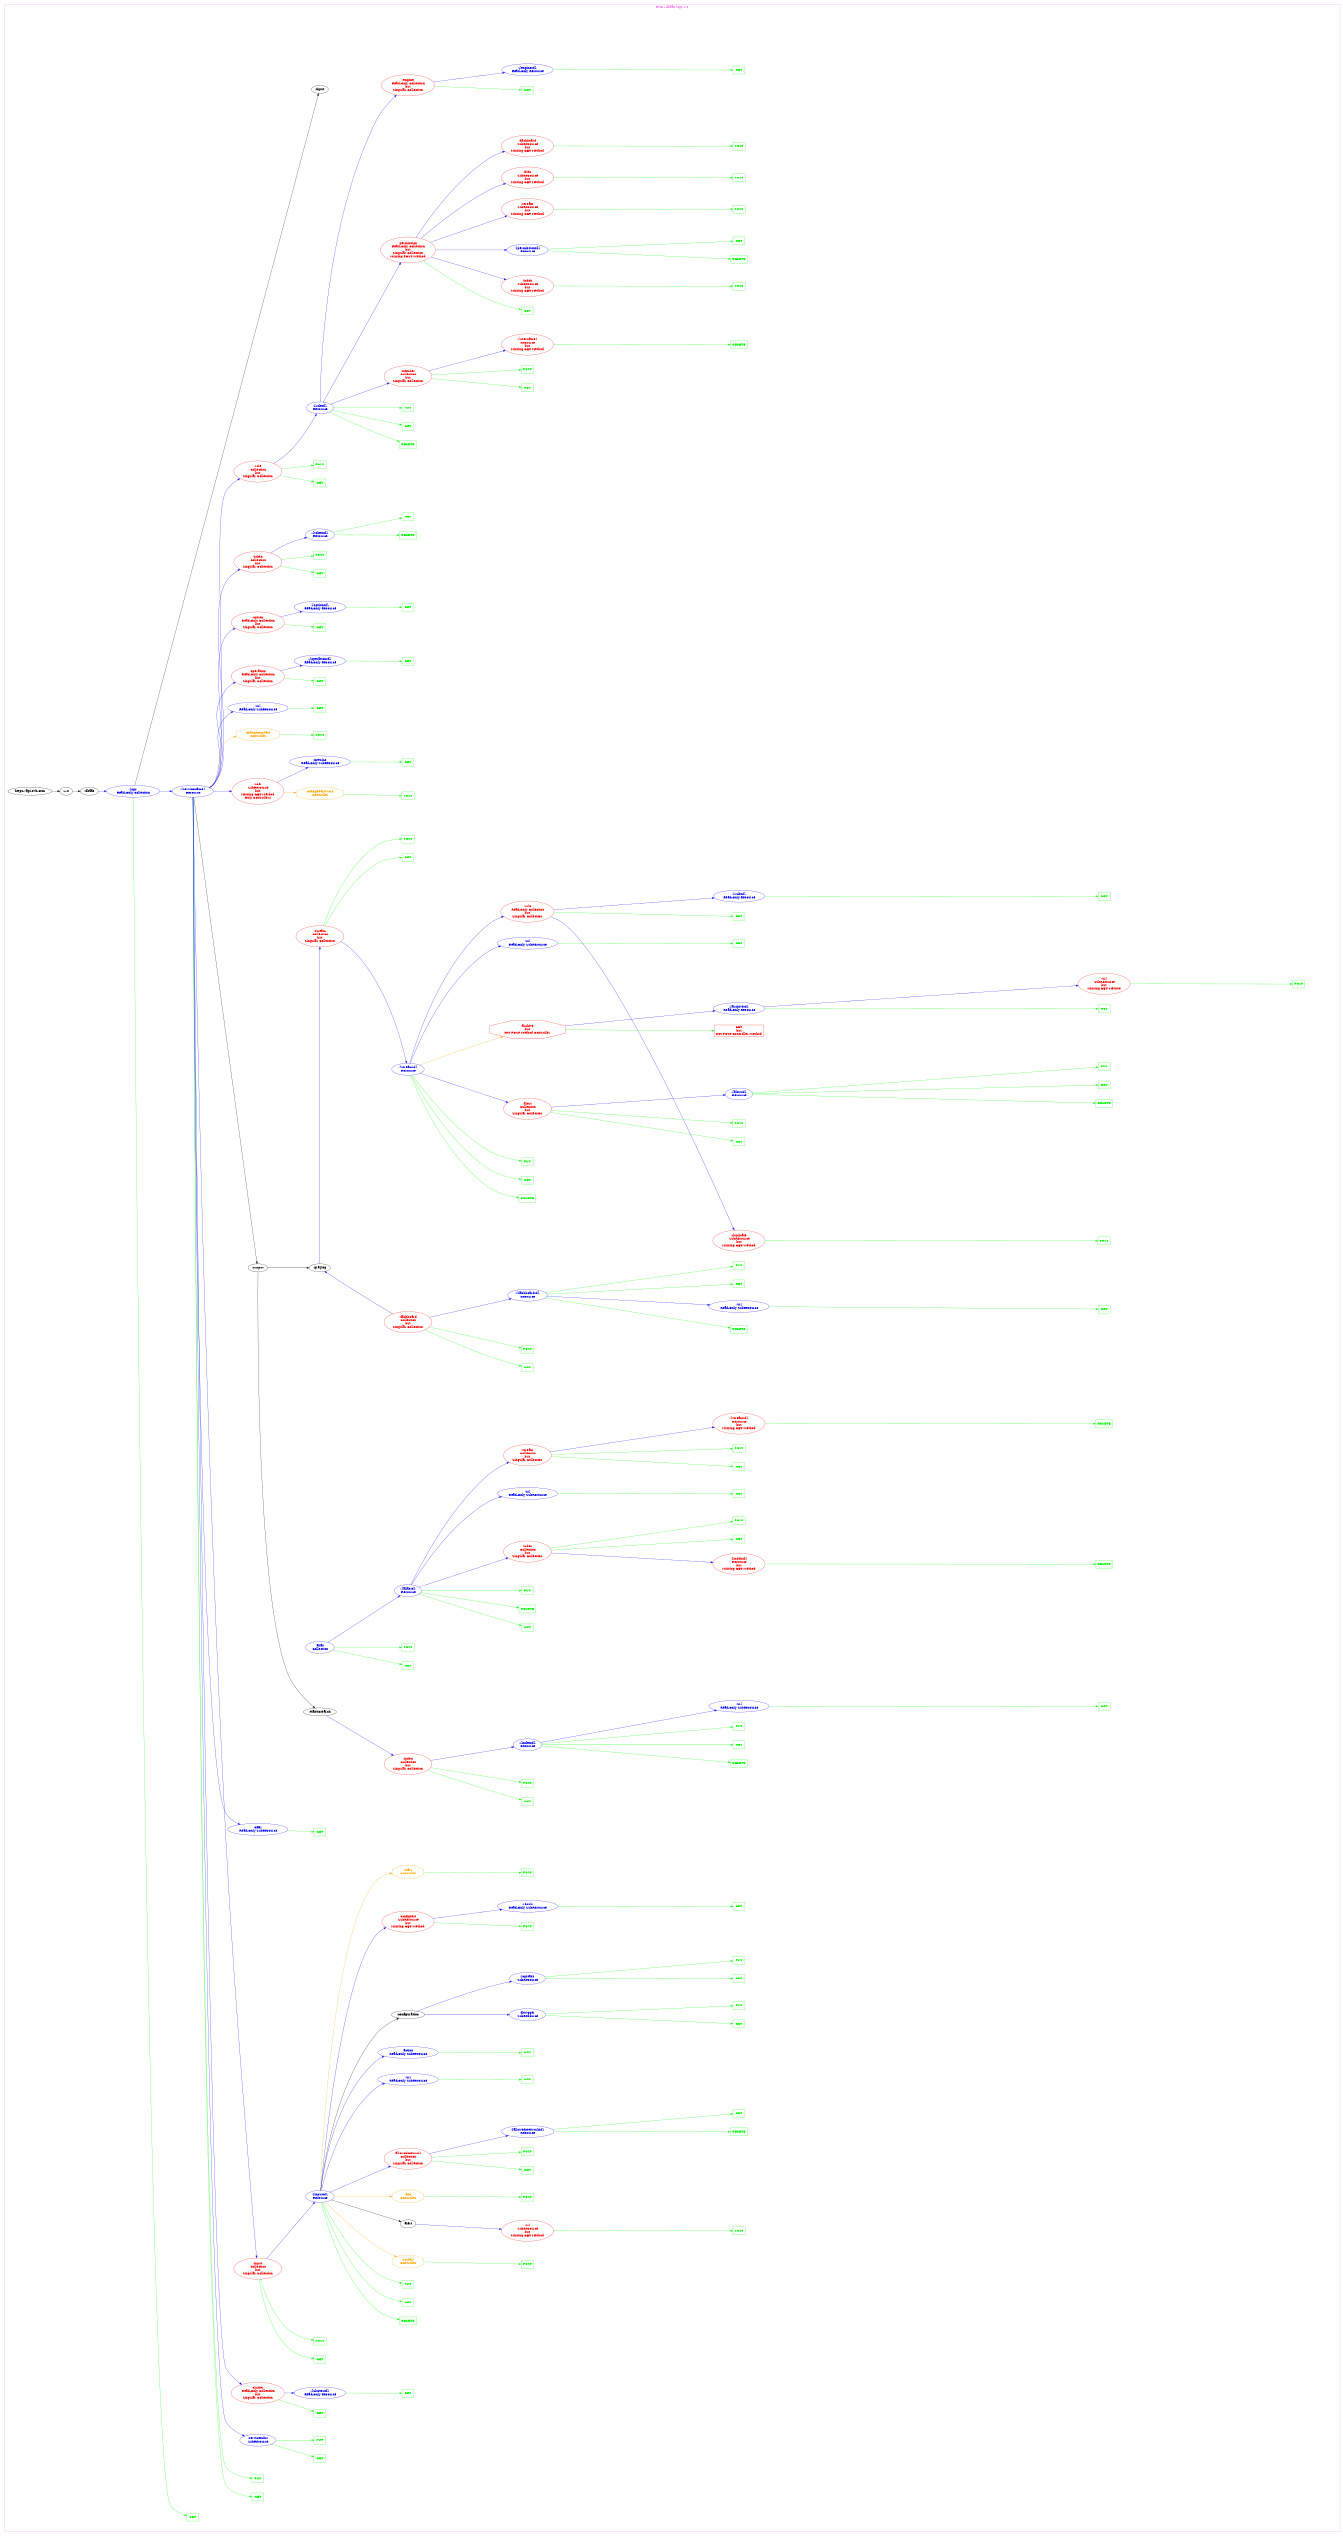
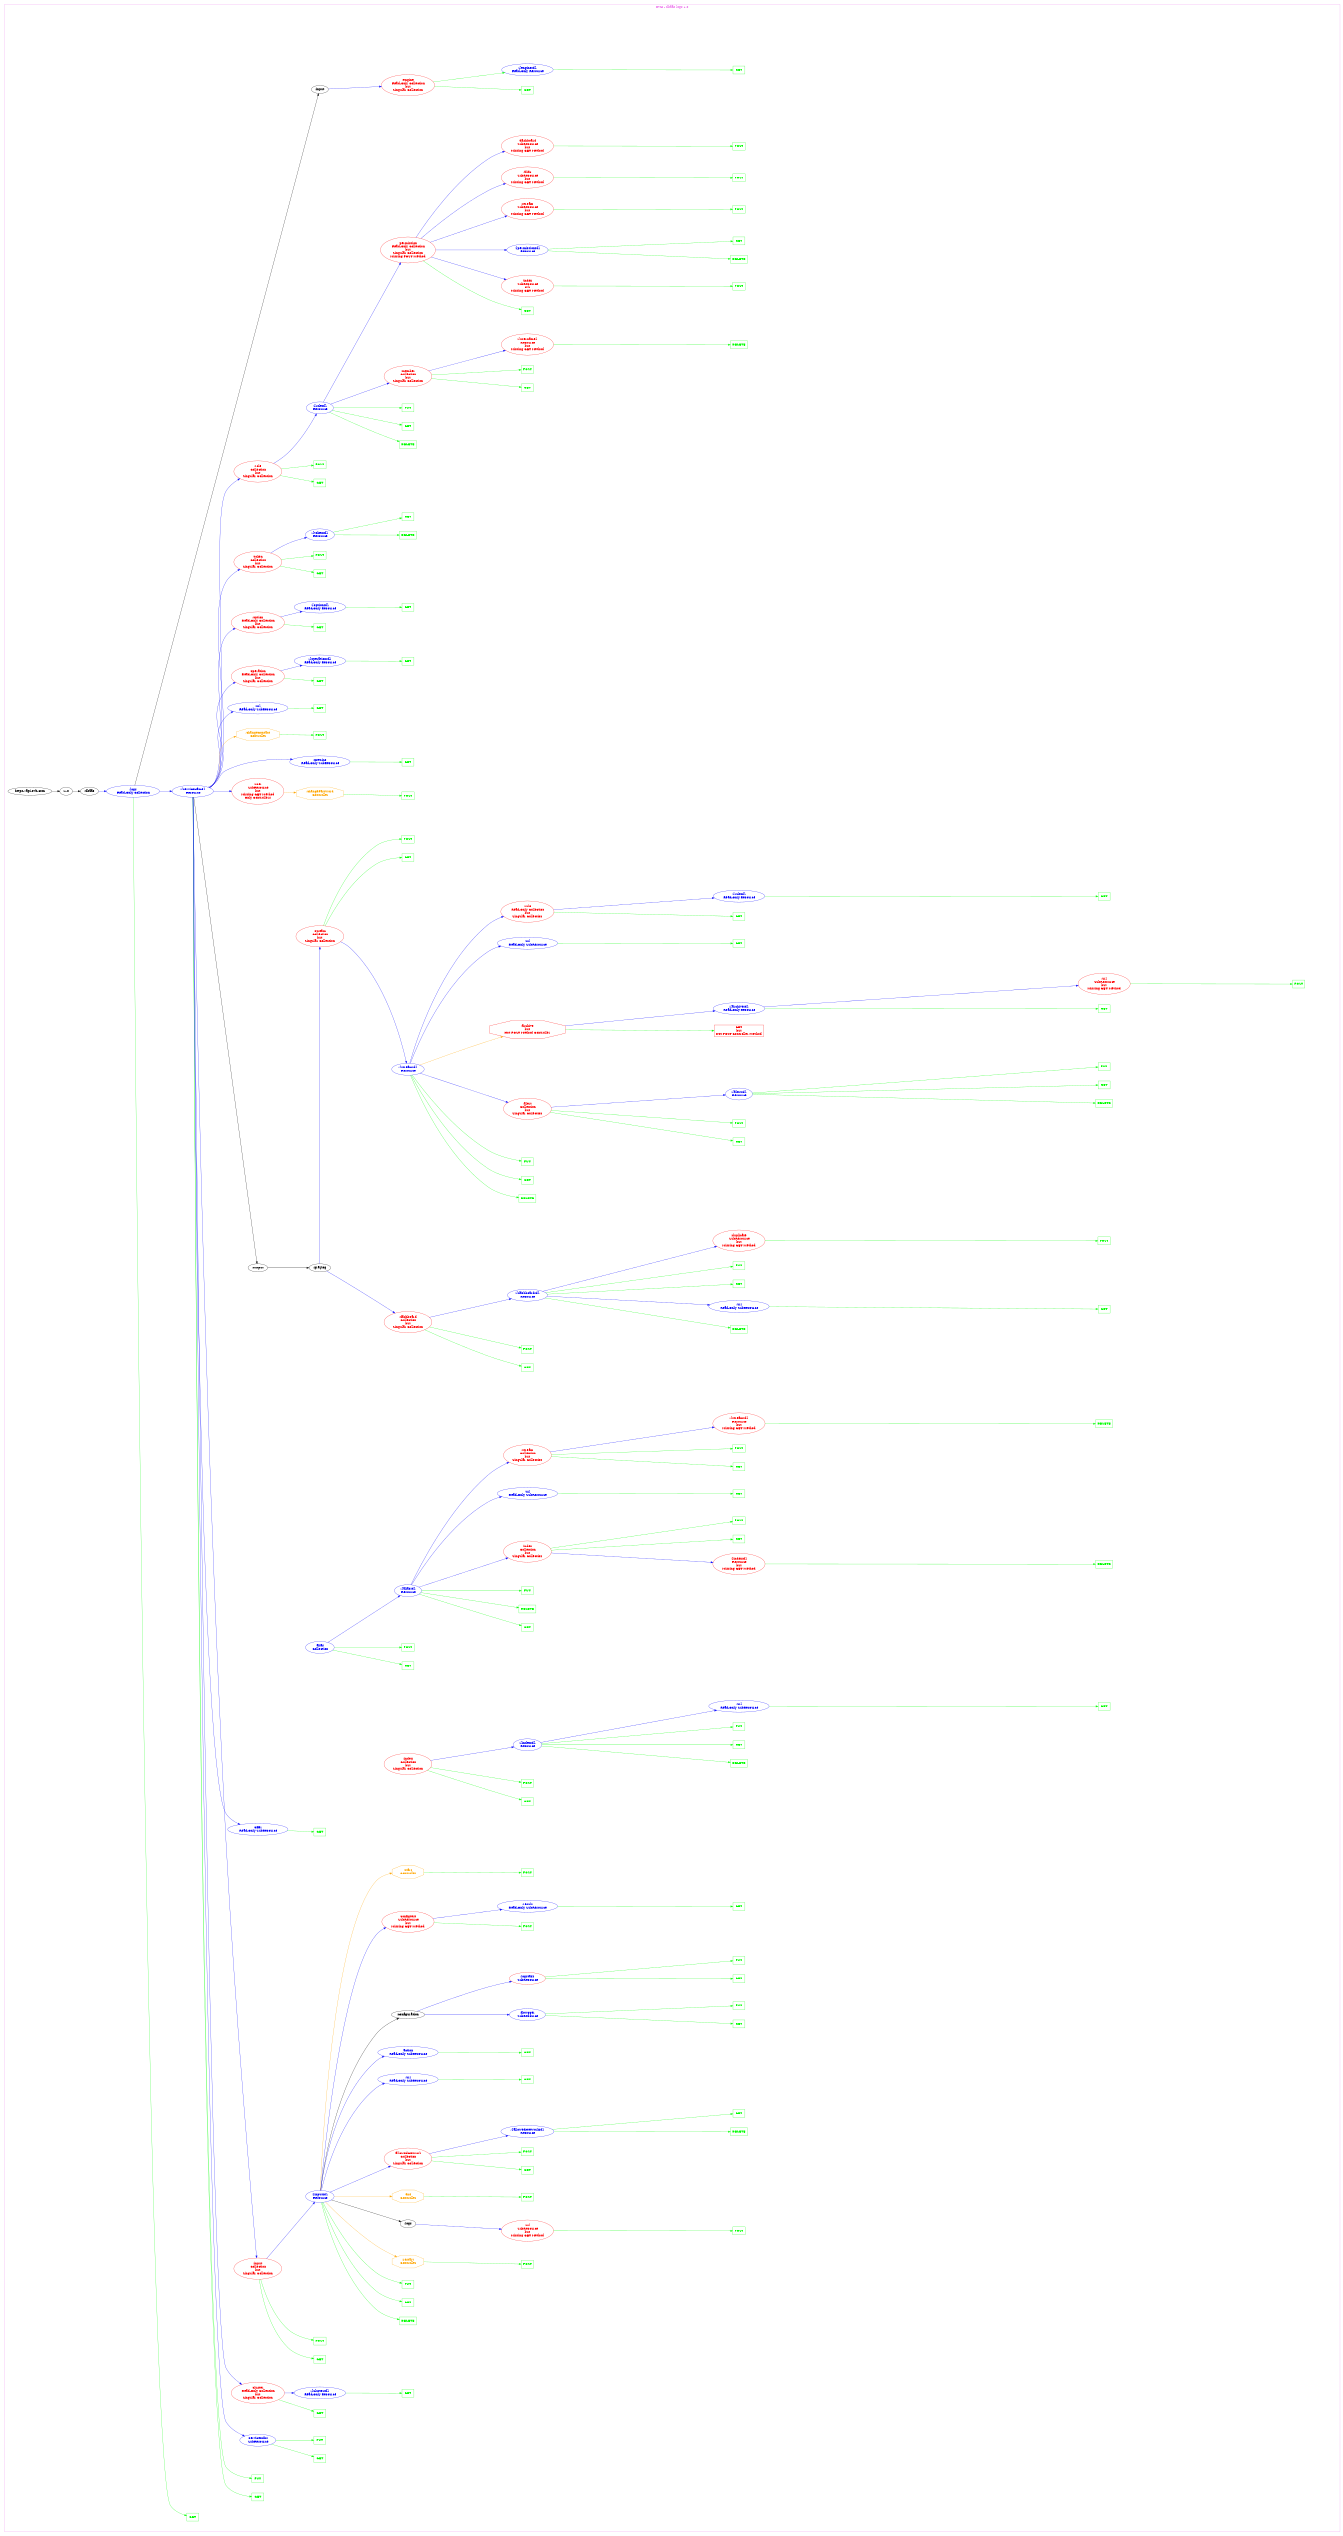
(468, 77) -> (468, 77)
(337, 243) -> (354, 88)
(527, 286) -> (527, 286)
(291, 775) -> (245, 764)
(655, 1063) -> (629, 1269)
(359, 1294) -> (360, 1291)
(320, 1712) -> none
(527, 1978) -> (527, 1978)
(408, 2224) -> (408, 2224)
